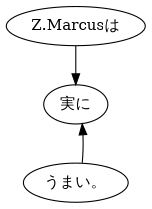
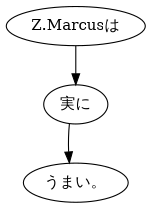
(83, 149) -> (69, 138)
